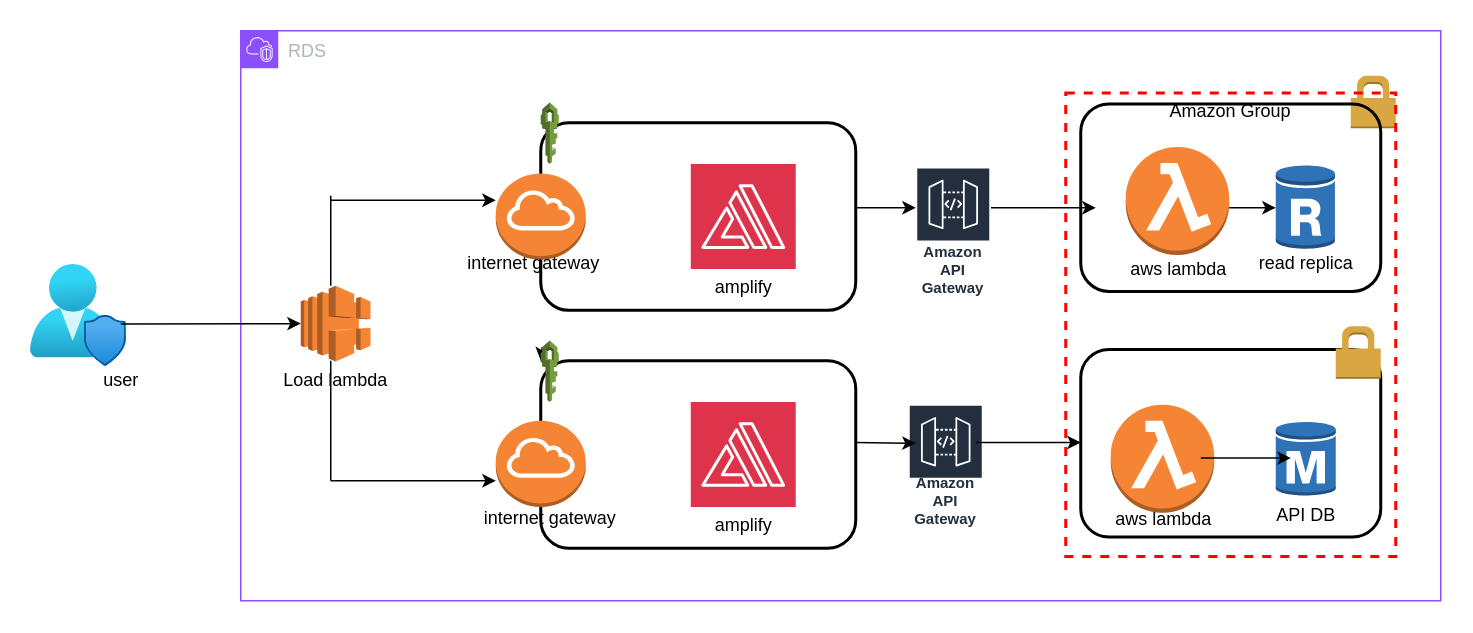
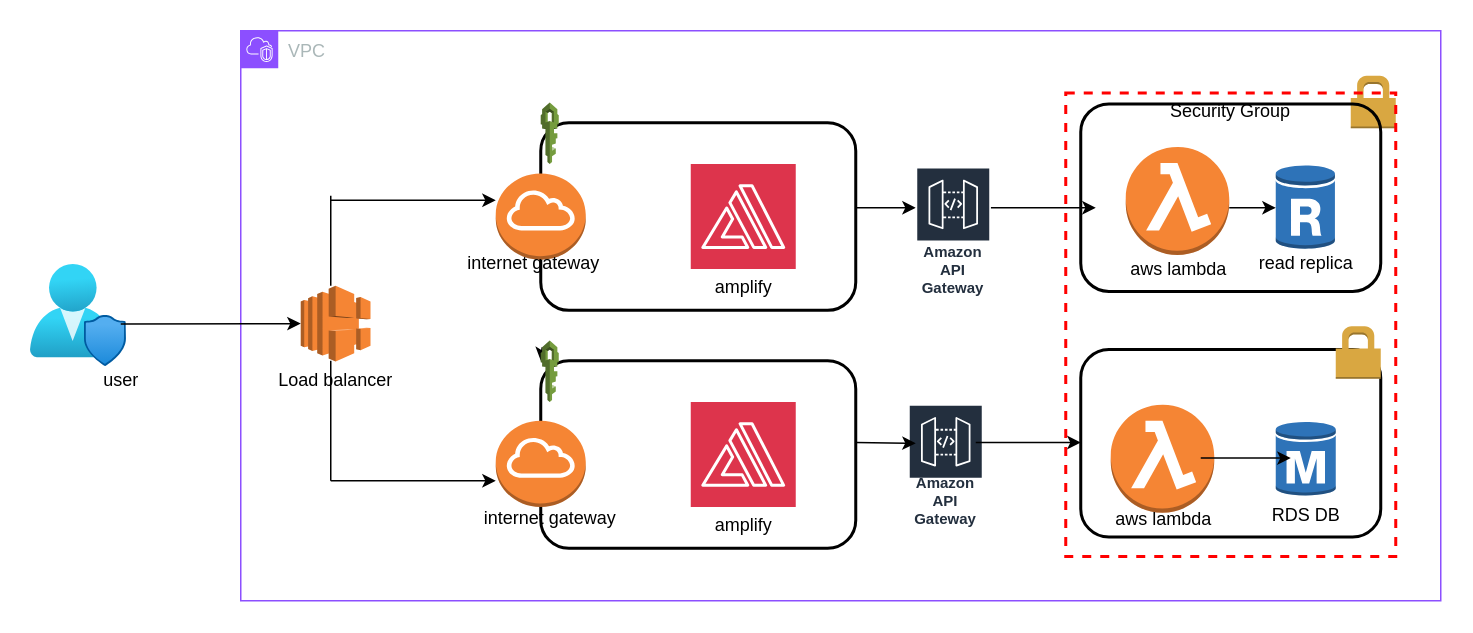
(304, 52) -> (304, 52)
(1231, 112) -> (1231, 112)
(336, 380) -> (336, 380)
(1307, 515) -> (1307, 515)
